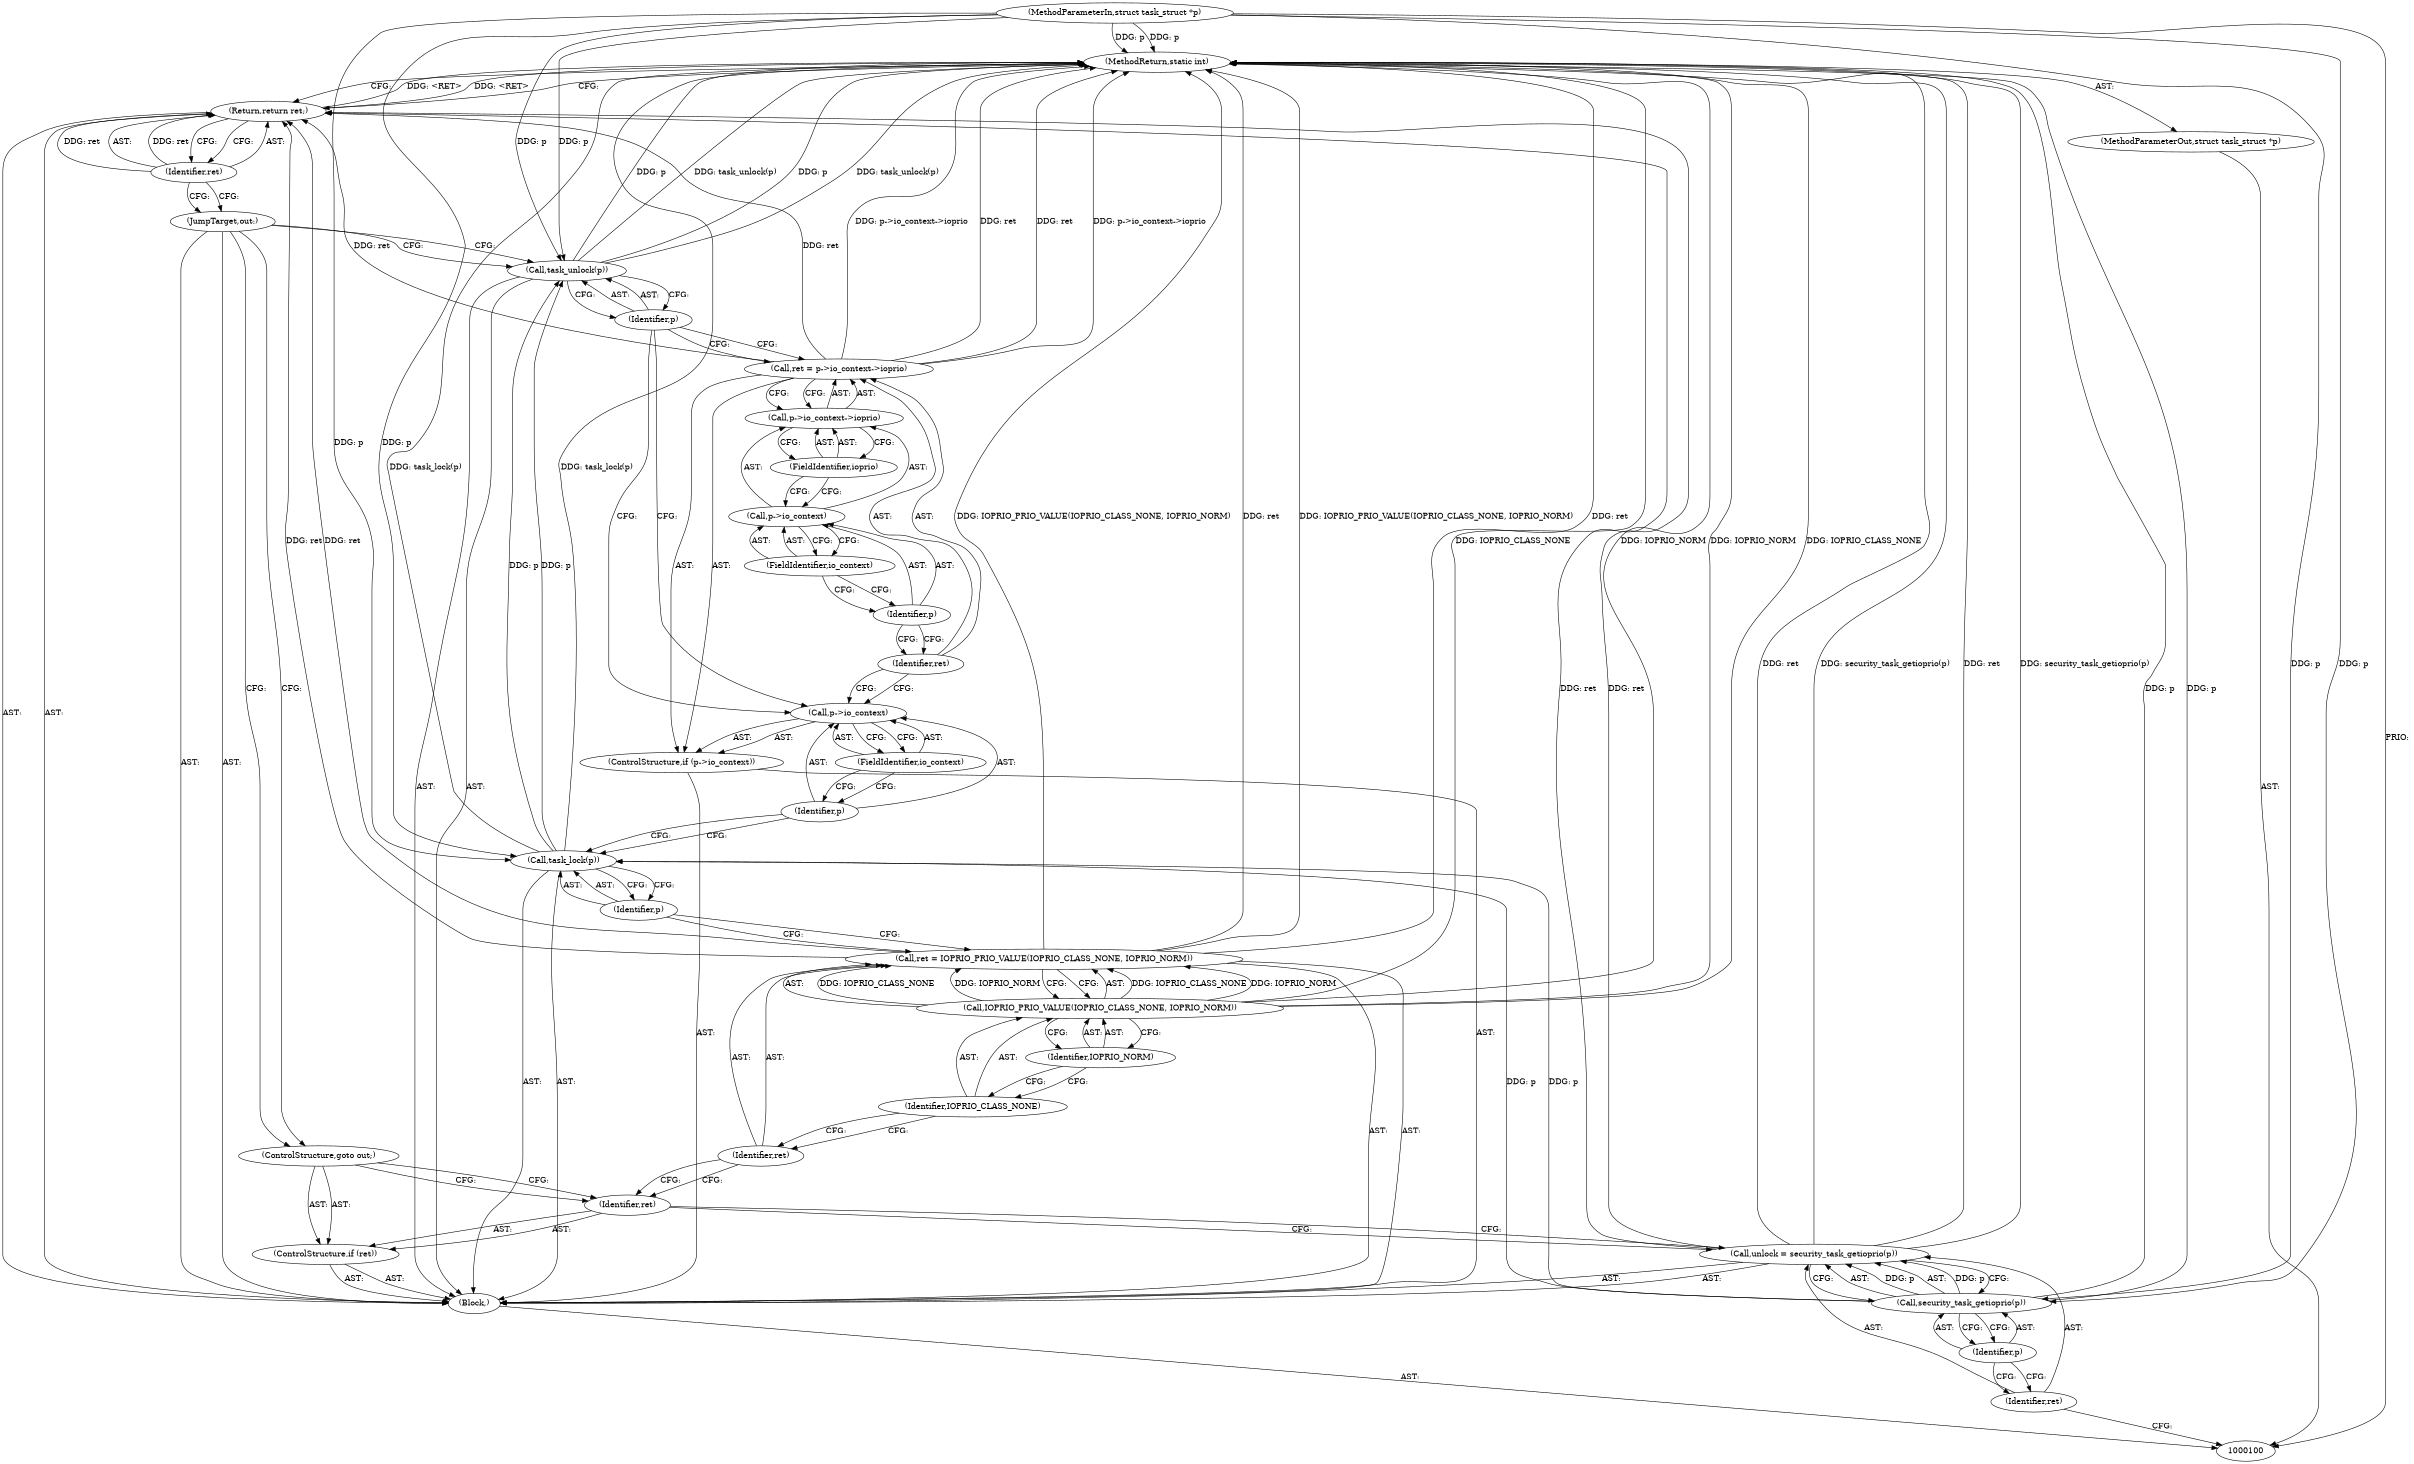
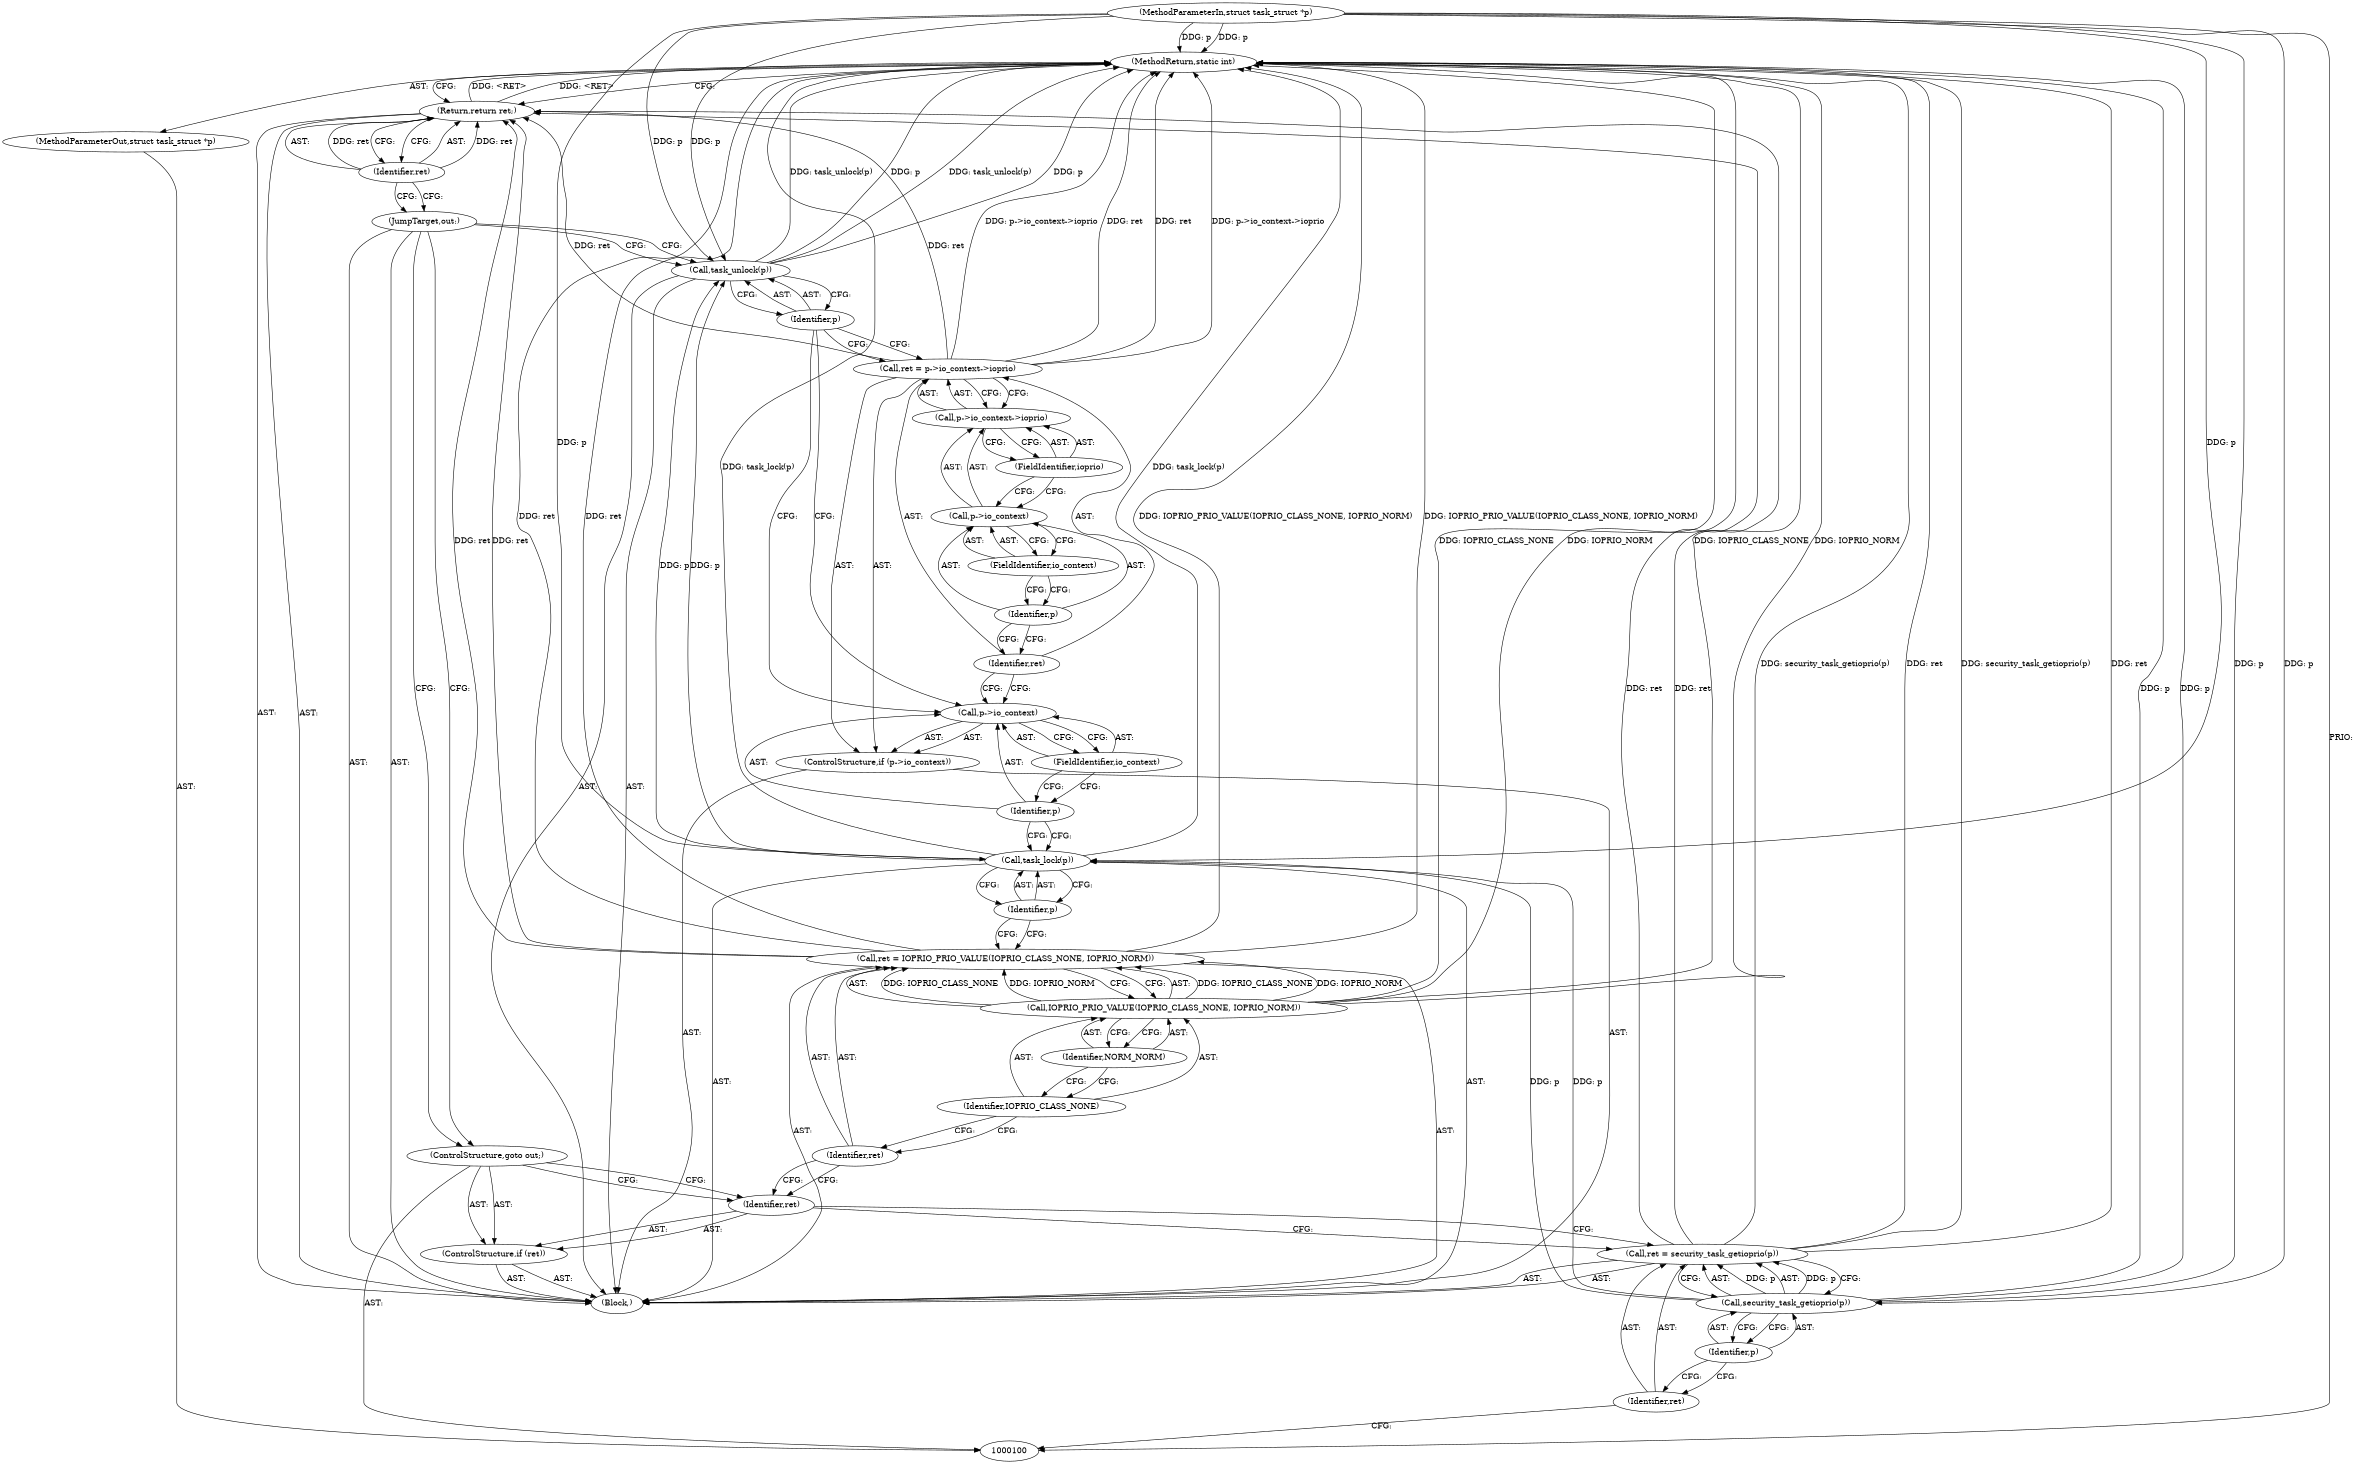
(1101, 1058) -> (1114, 1058)
(1814, 1254) -> (1702, 1254)
(1356, 1377) -> (528, 1431)
